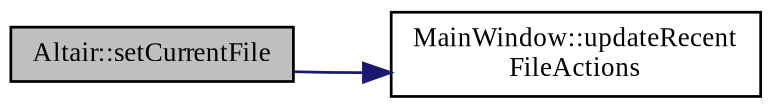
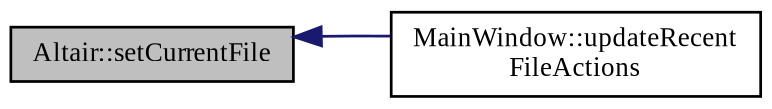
(329, 72) -> (356, 36)
